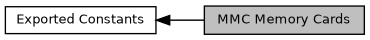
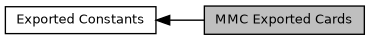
(284, 20) -> (284, 20)
